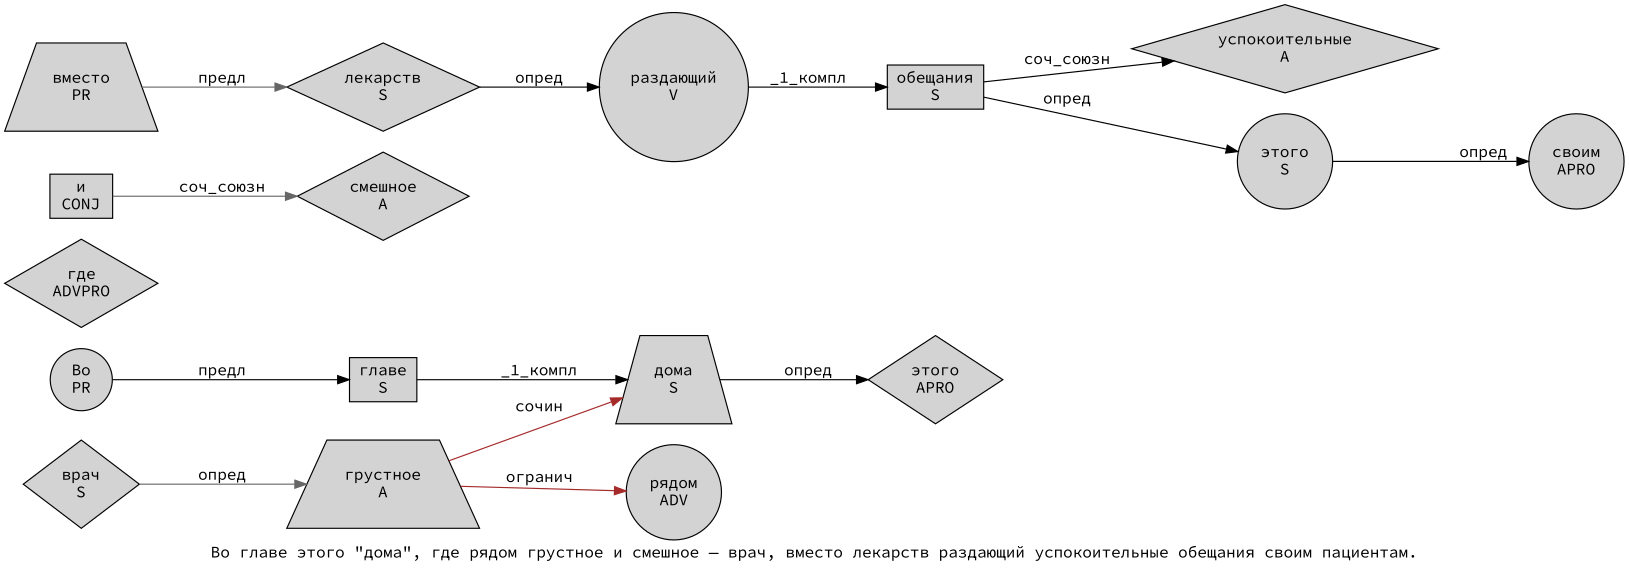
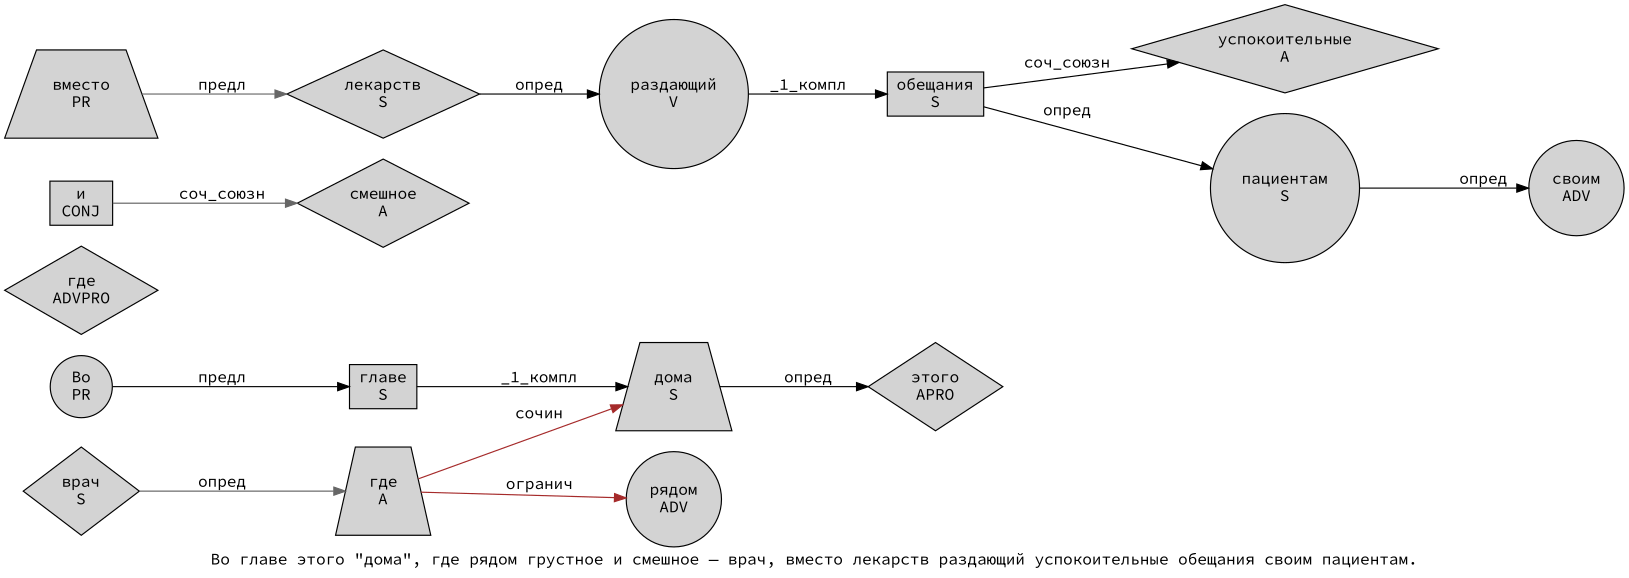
(1285, 161) -> (1285, 188)
(1576, 161) -> (1576, 188)
(383, 484) -> (383, 491)
